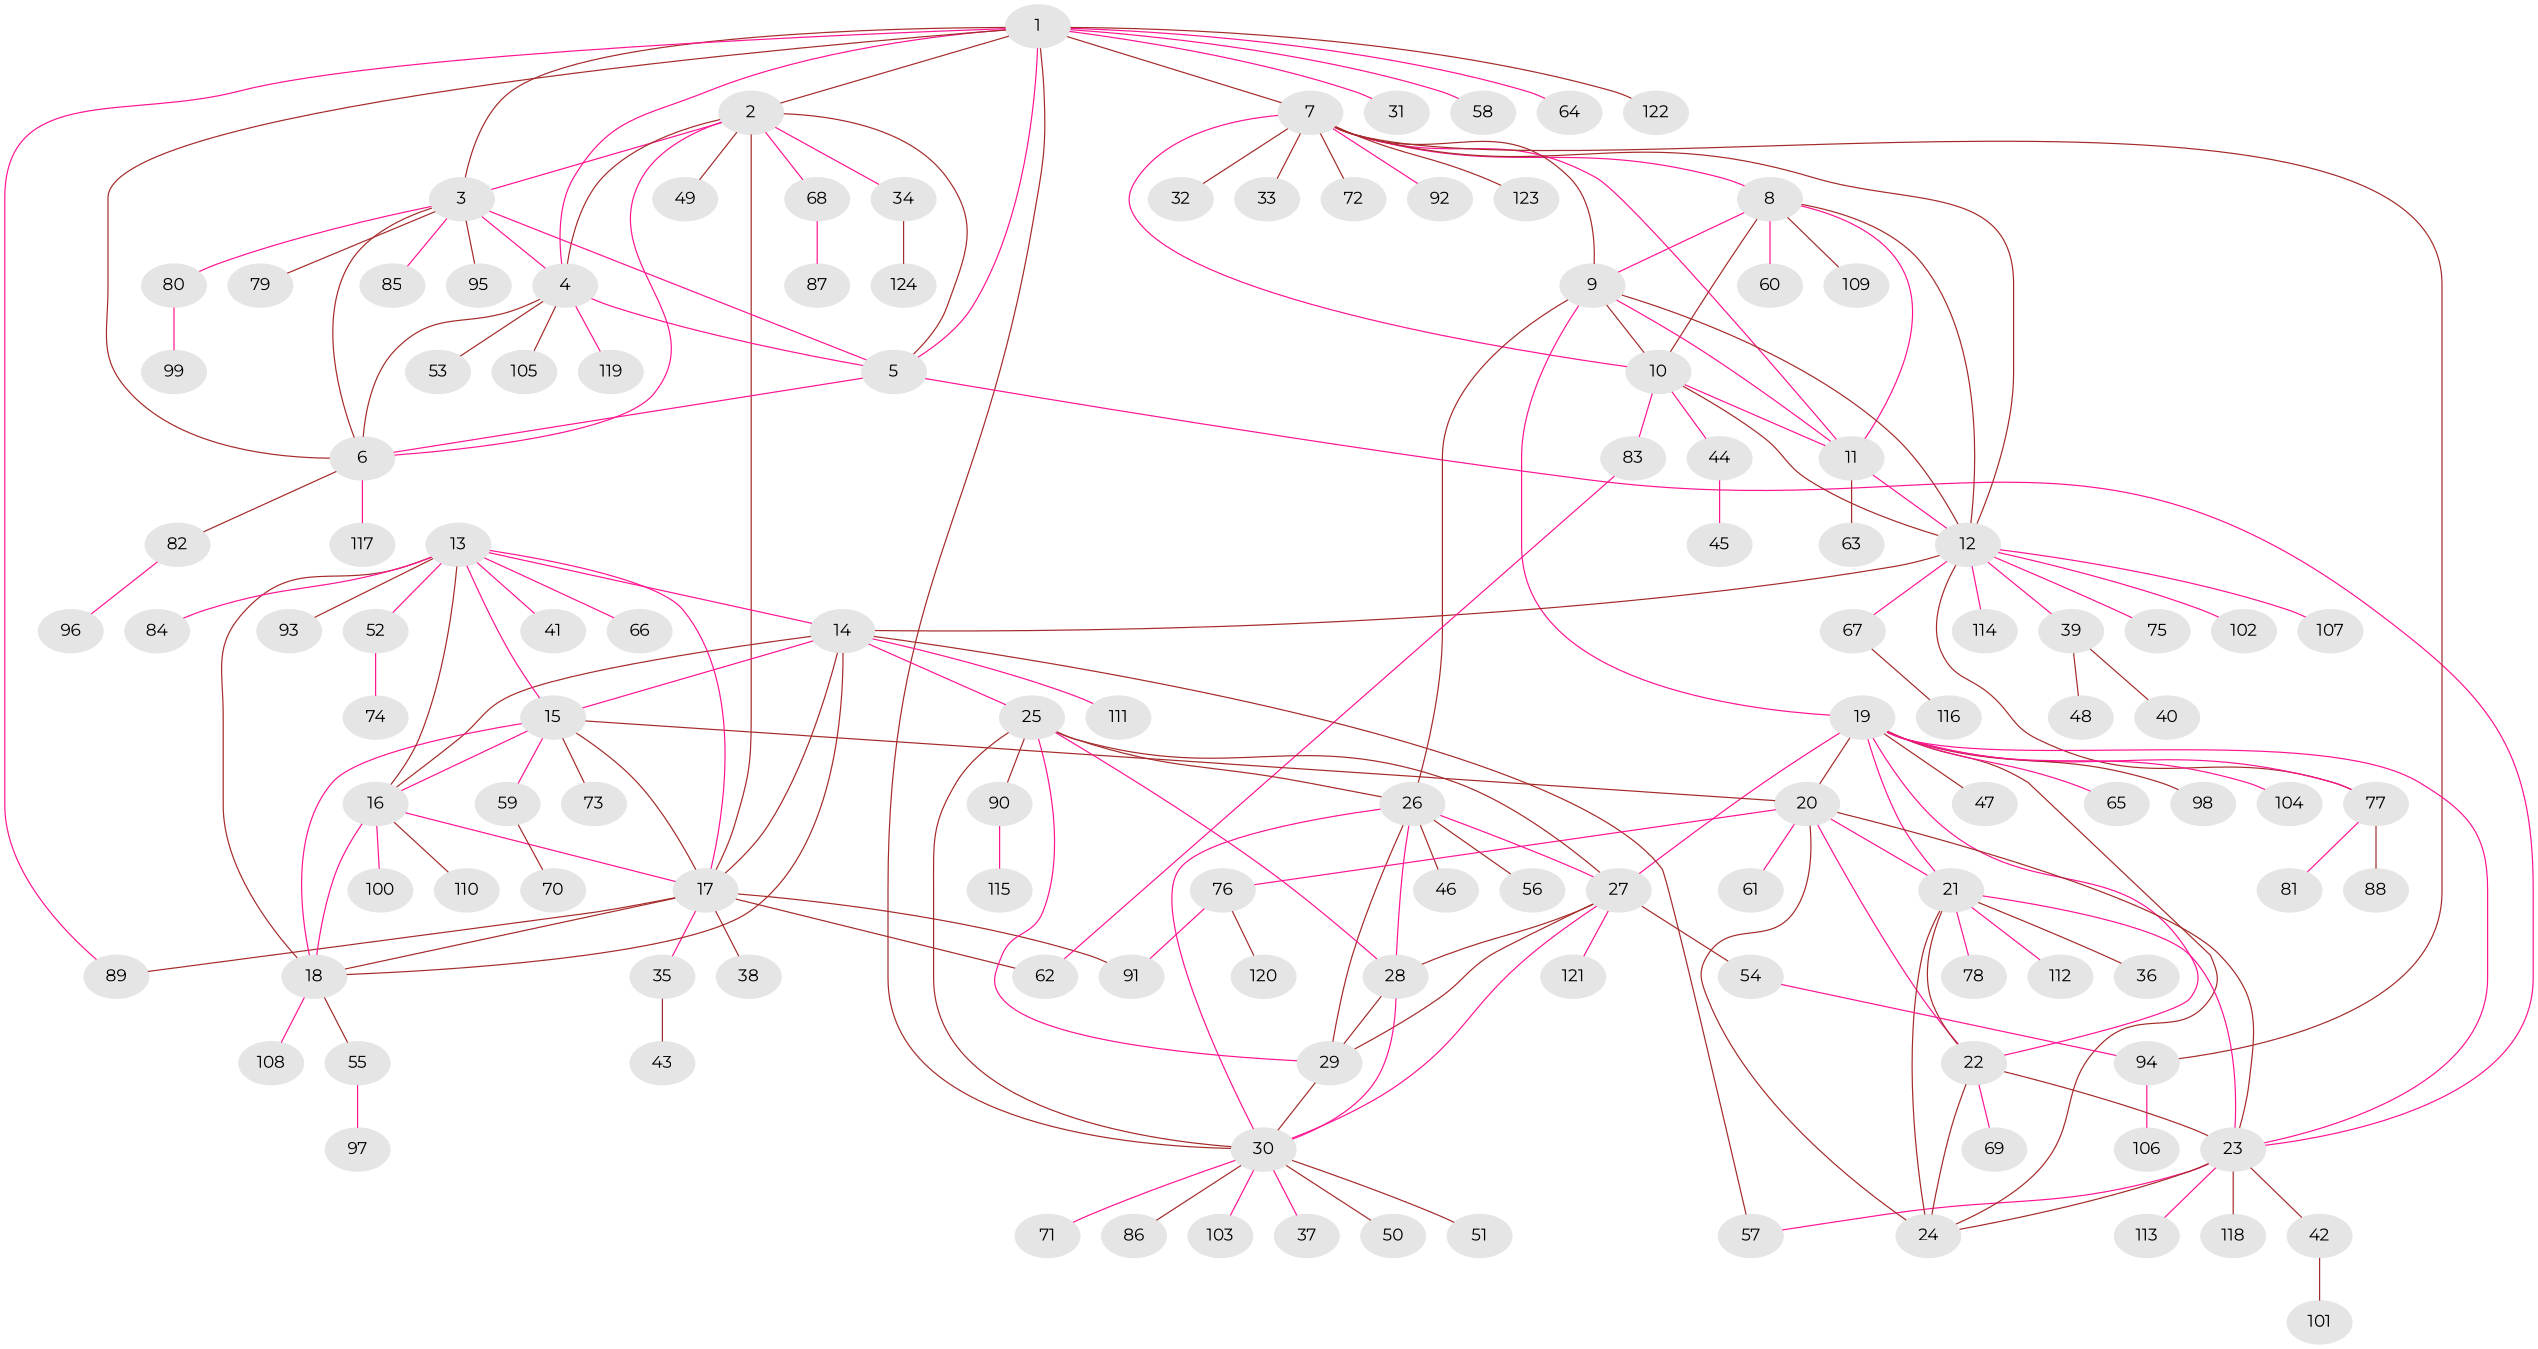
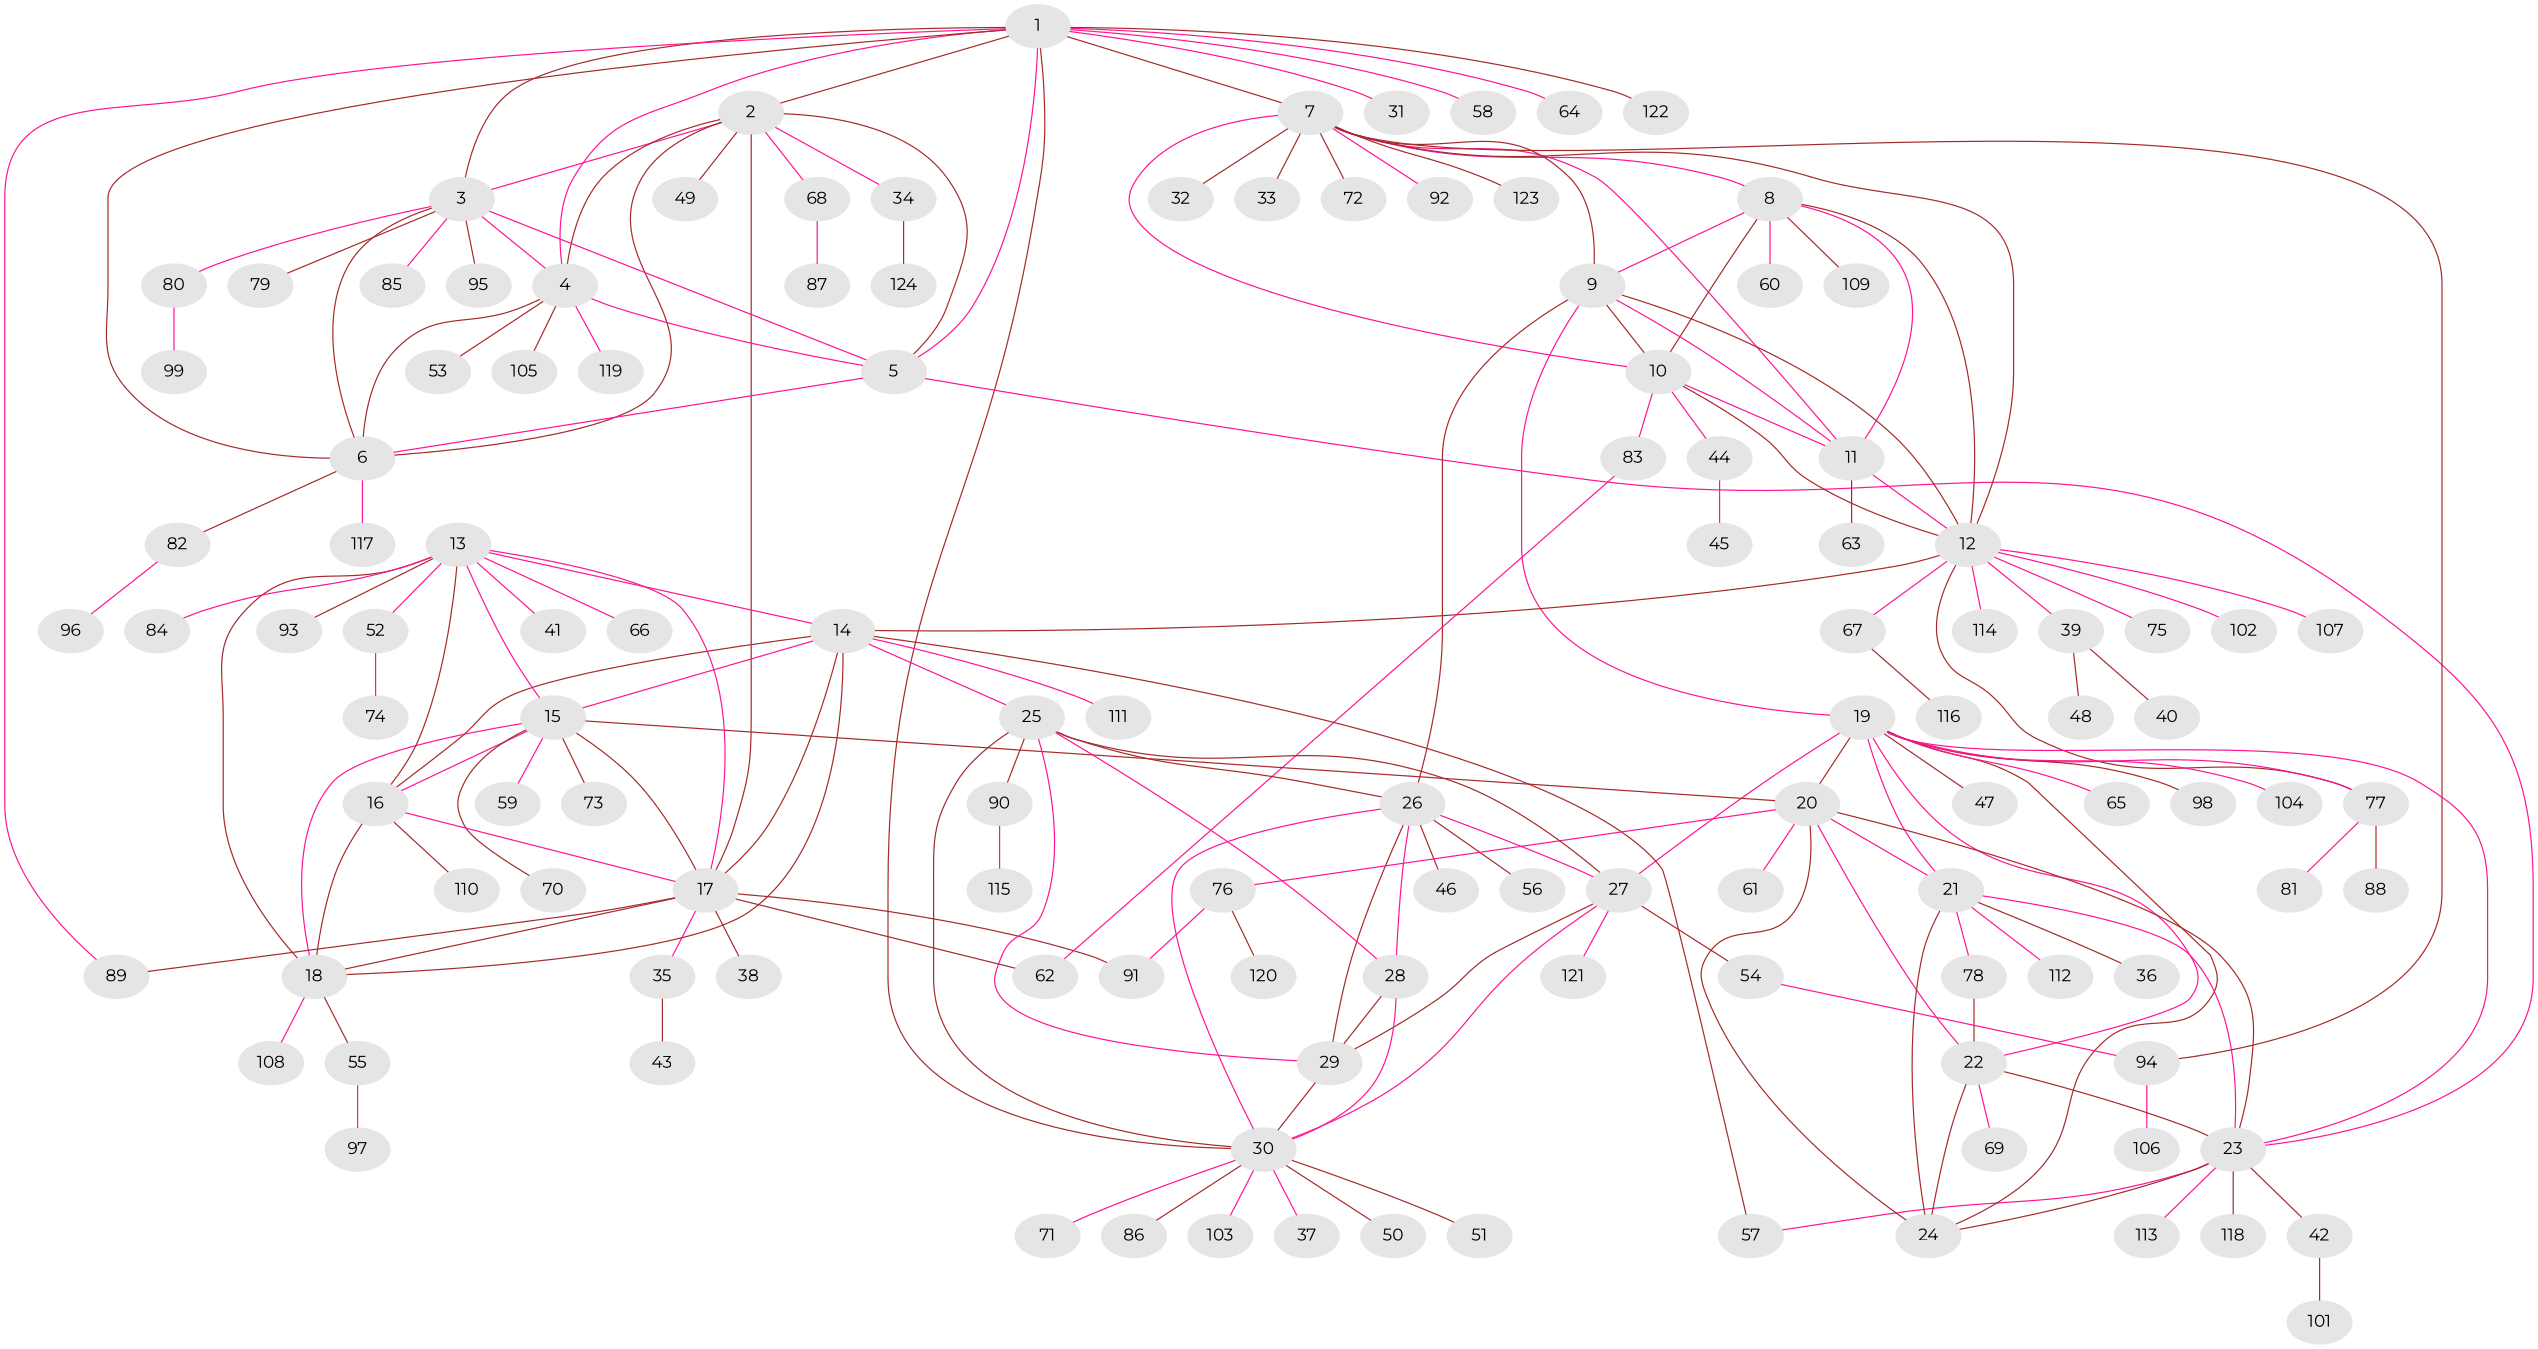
(668, 368) -> (668, 368)
(533, 853) -> (458, 804)
(331, 886) -> (331, 886)
(380, 890) -> none
(1508, 935) -> none
(1928, 981) -> (1974, 1017)
